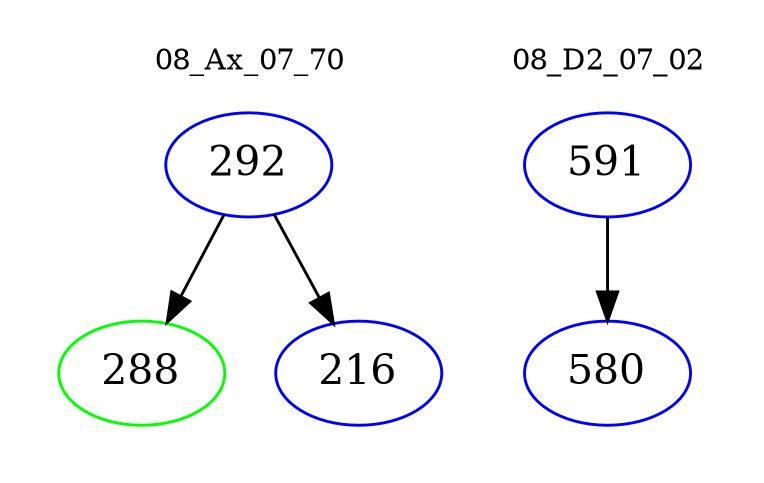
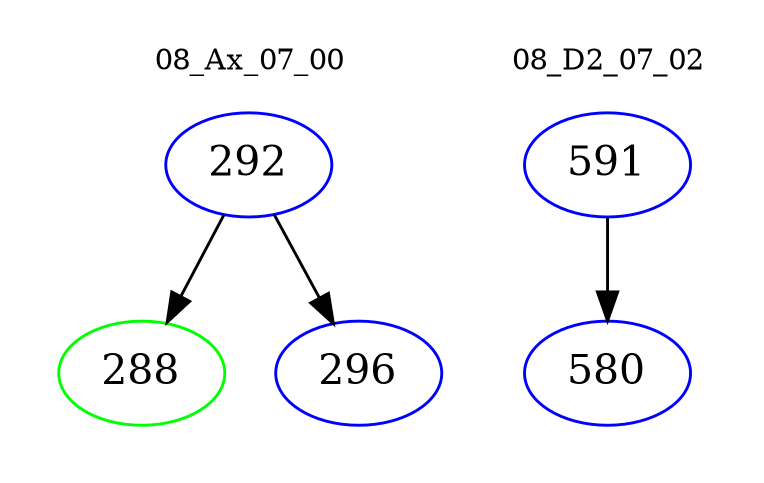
(250, 62) -> (250, 62)
(359, 373) -> (359, 373)
